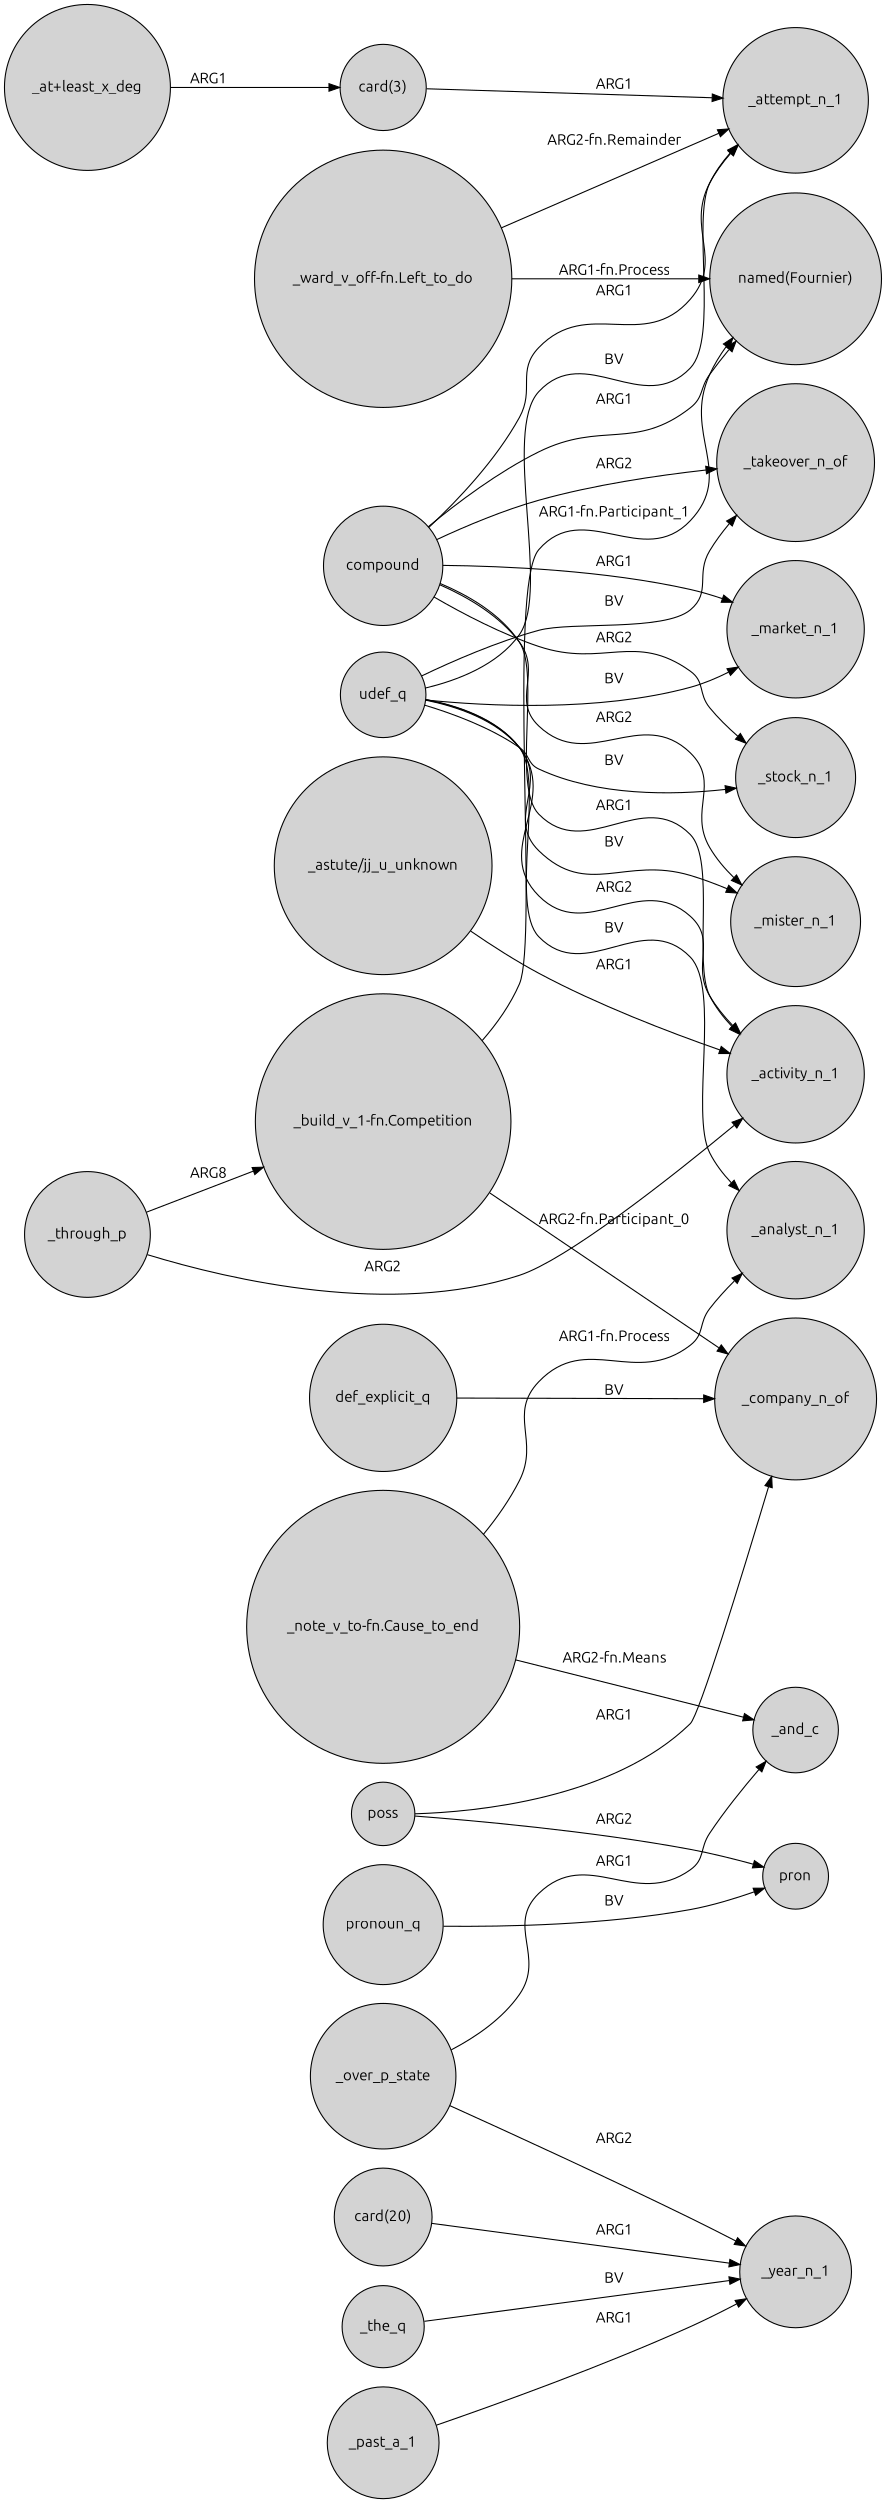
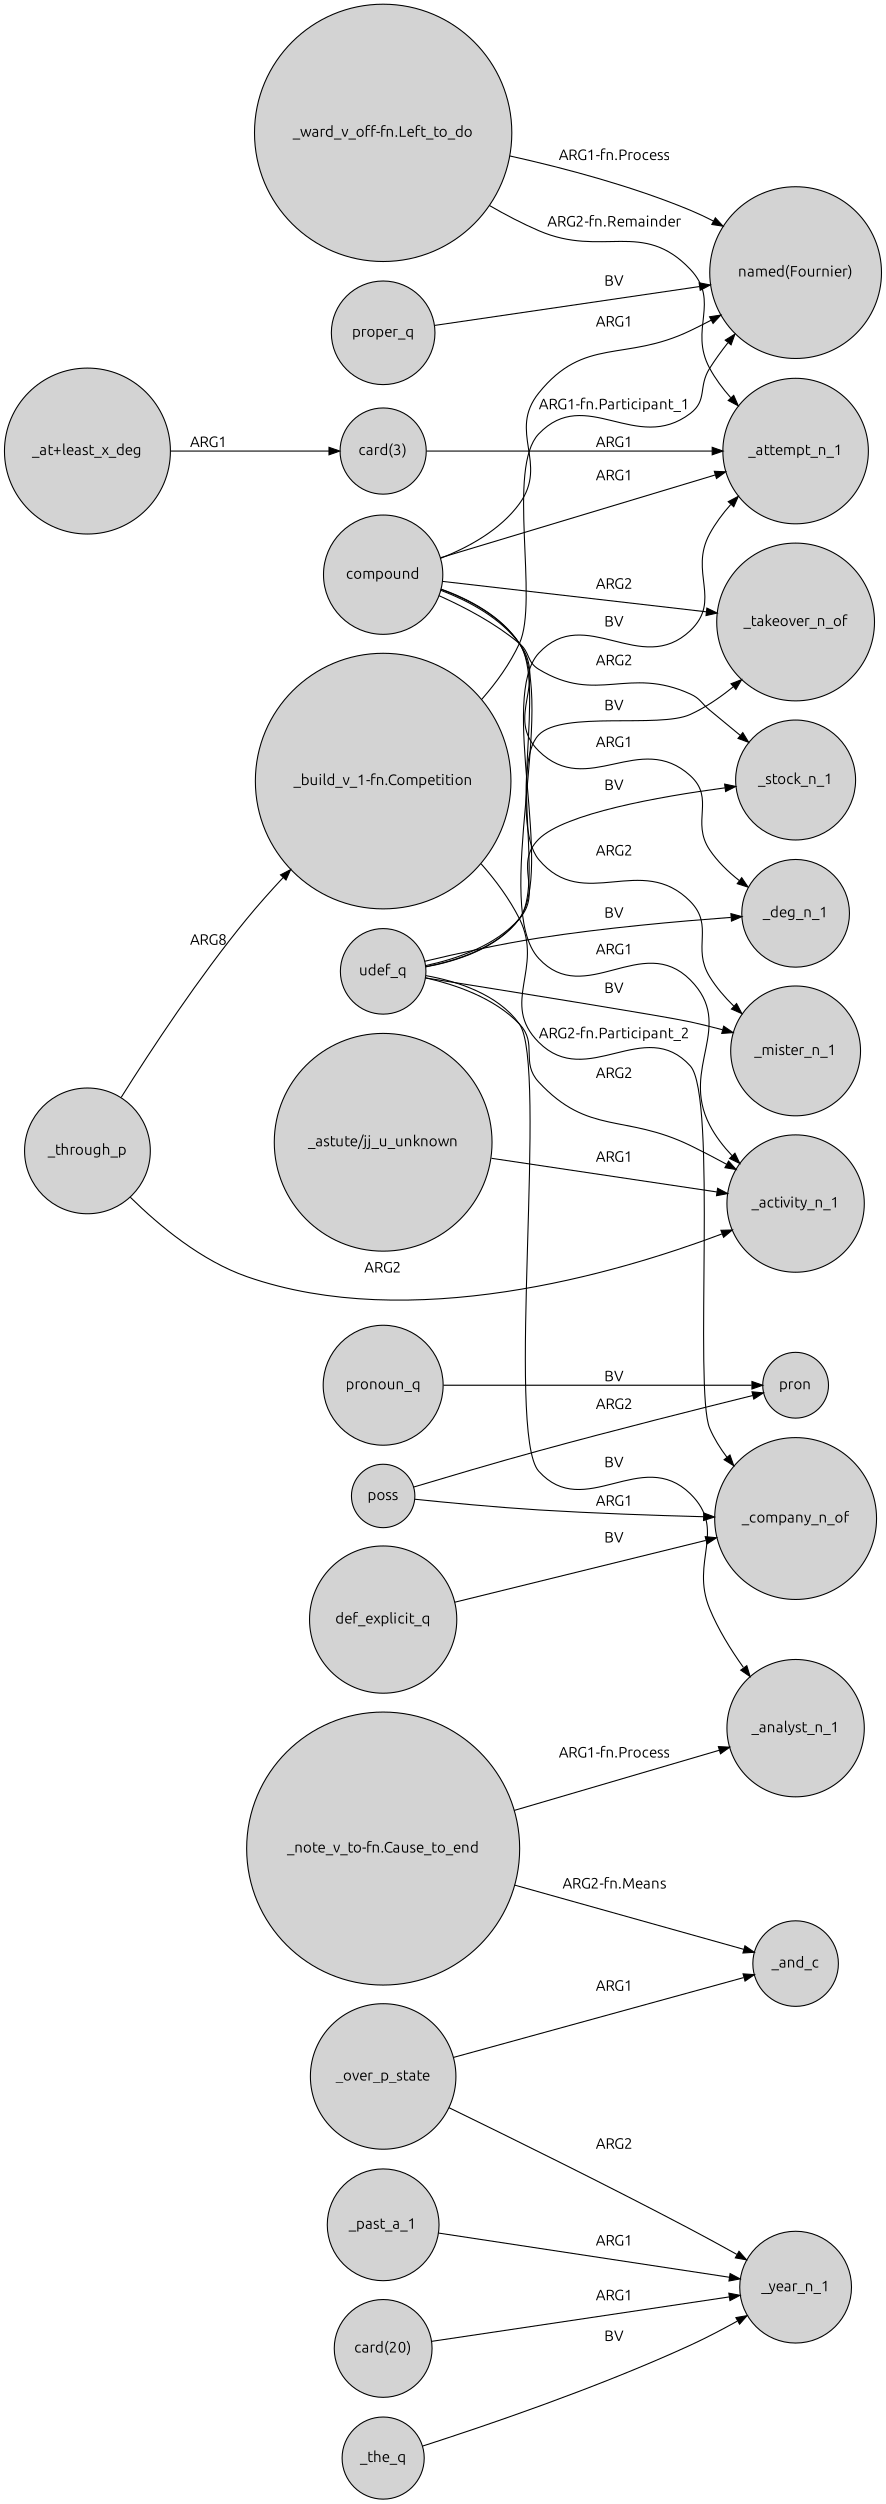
none -> (383, 333)
(796, 629) -> (796, 913)
(615, 1220) -> (615, 1034)
